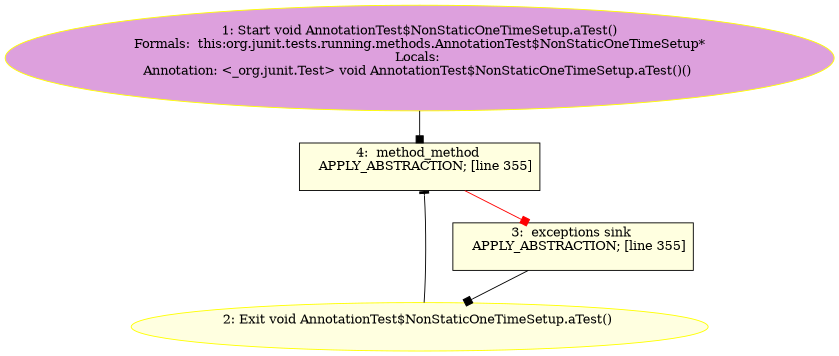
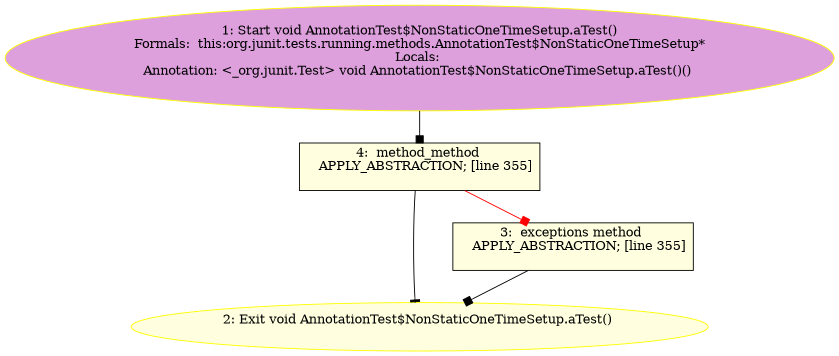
(573, 247) -> (573, 247)
(426, 249) -> (414, 244)
